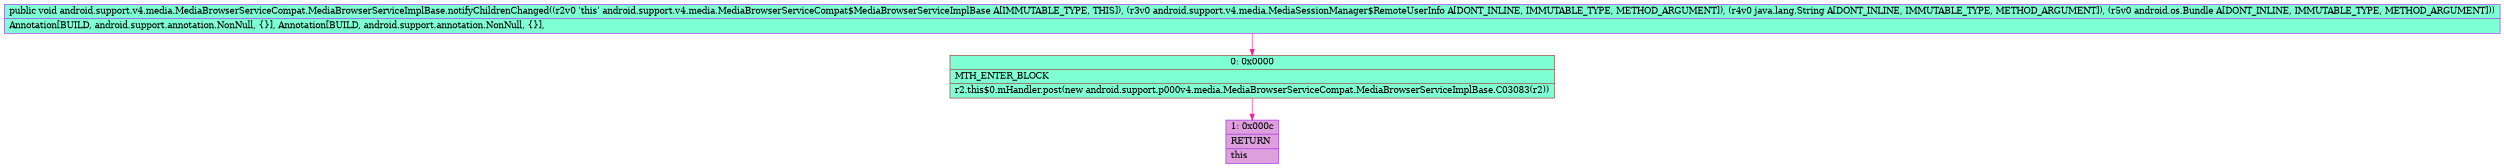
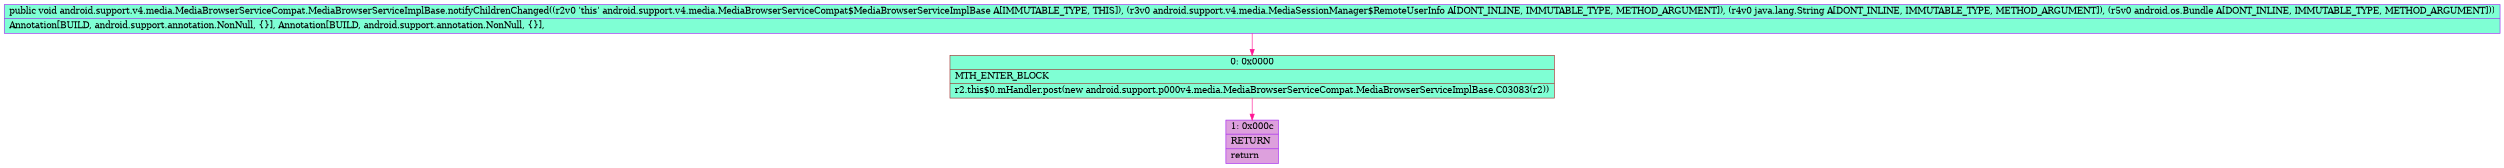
(1239, 156) -> (1245, 156)
